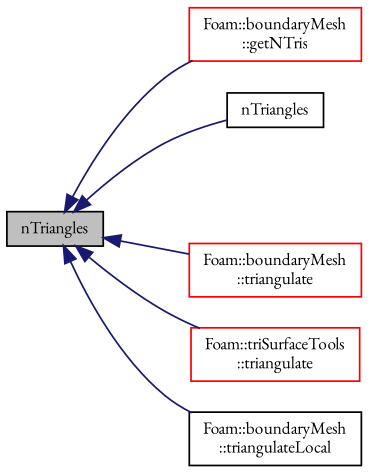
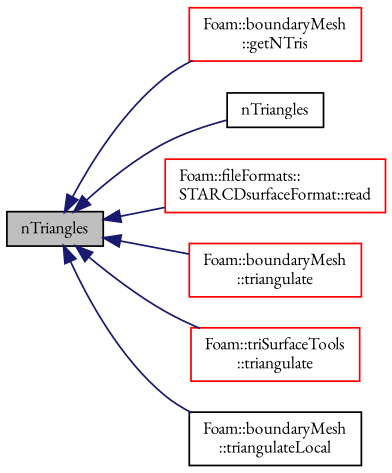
none -> (275, 186)
